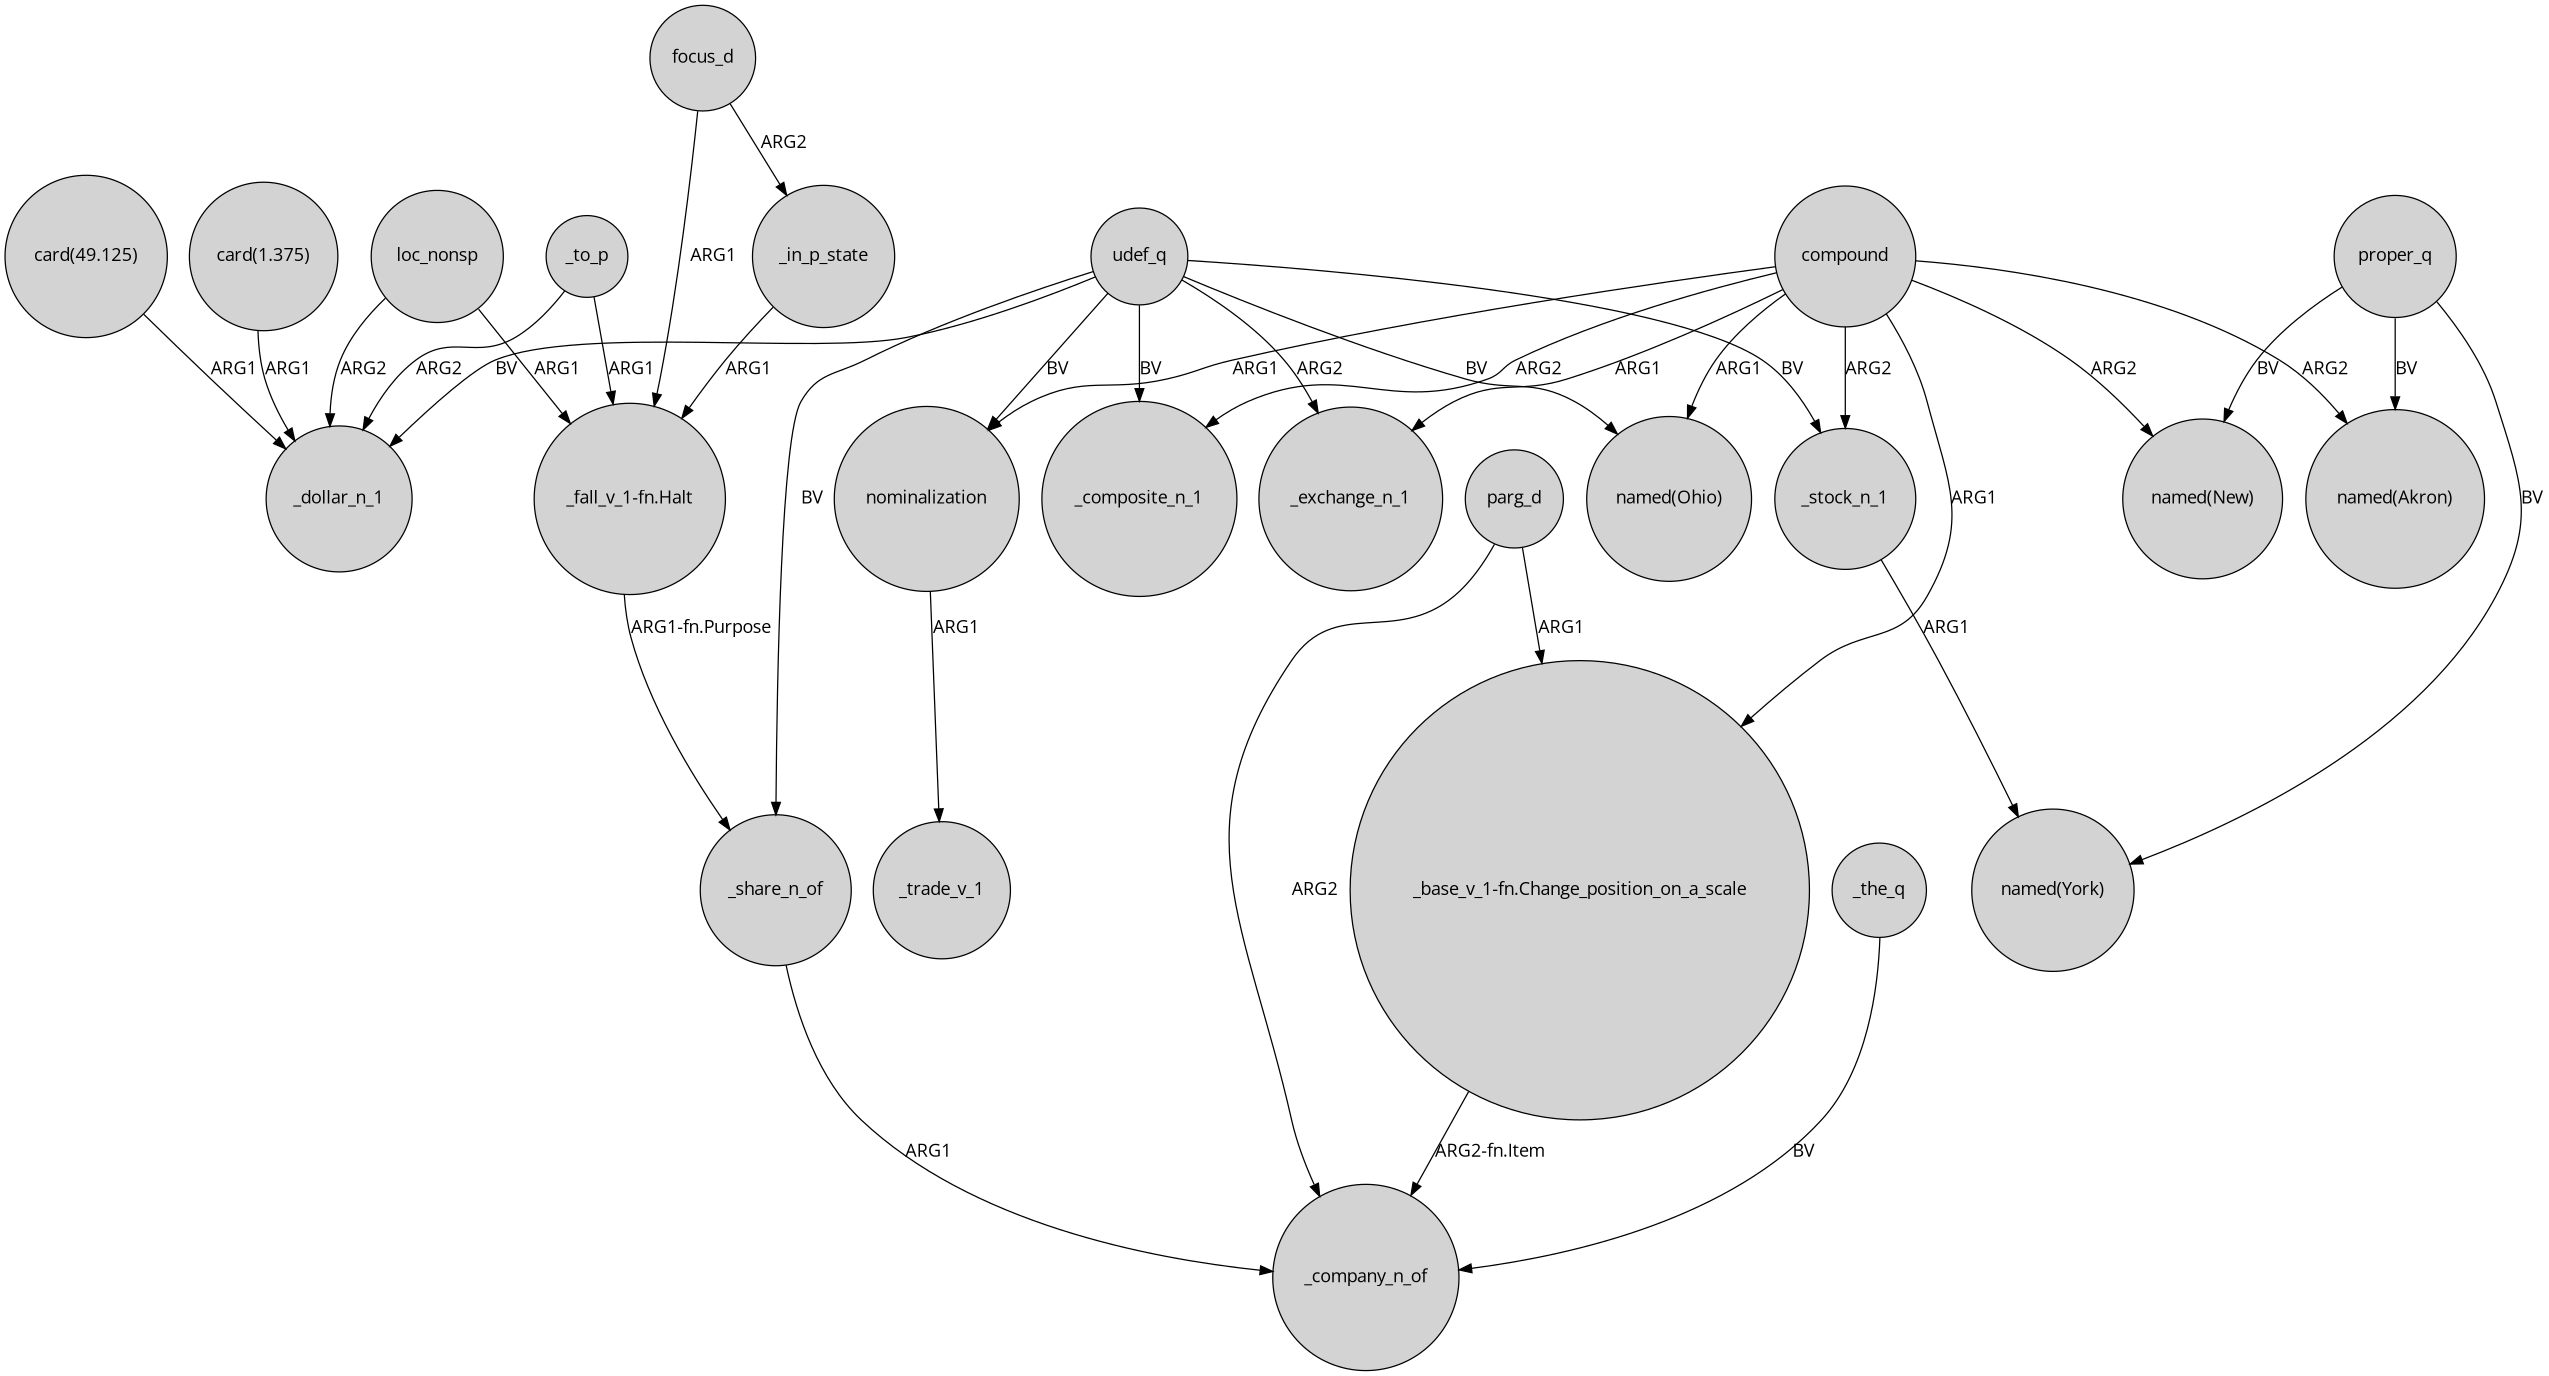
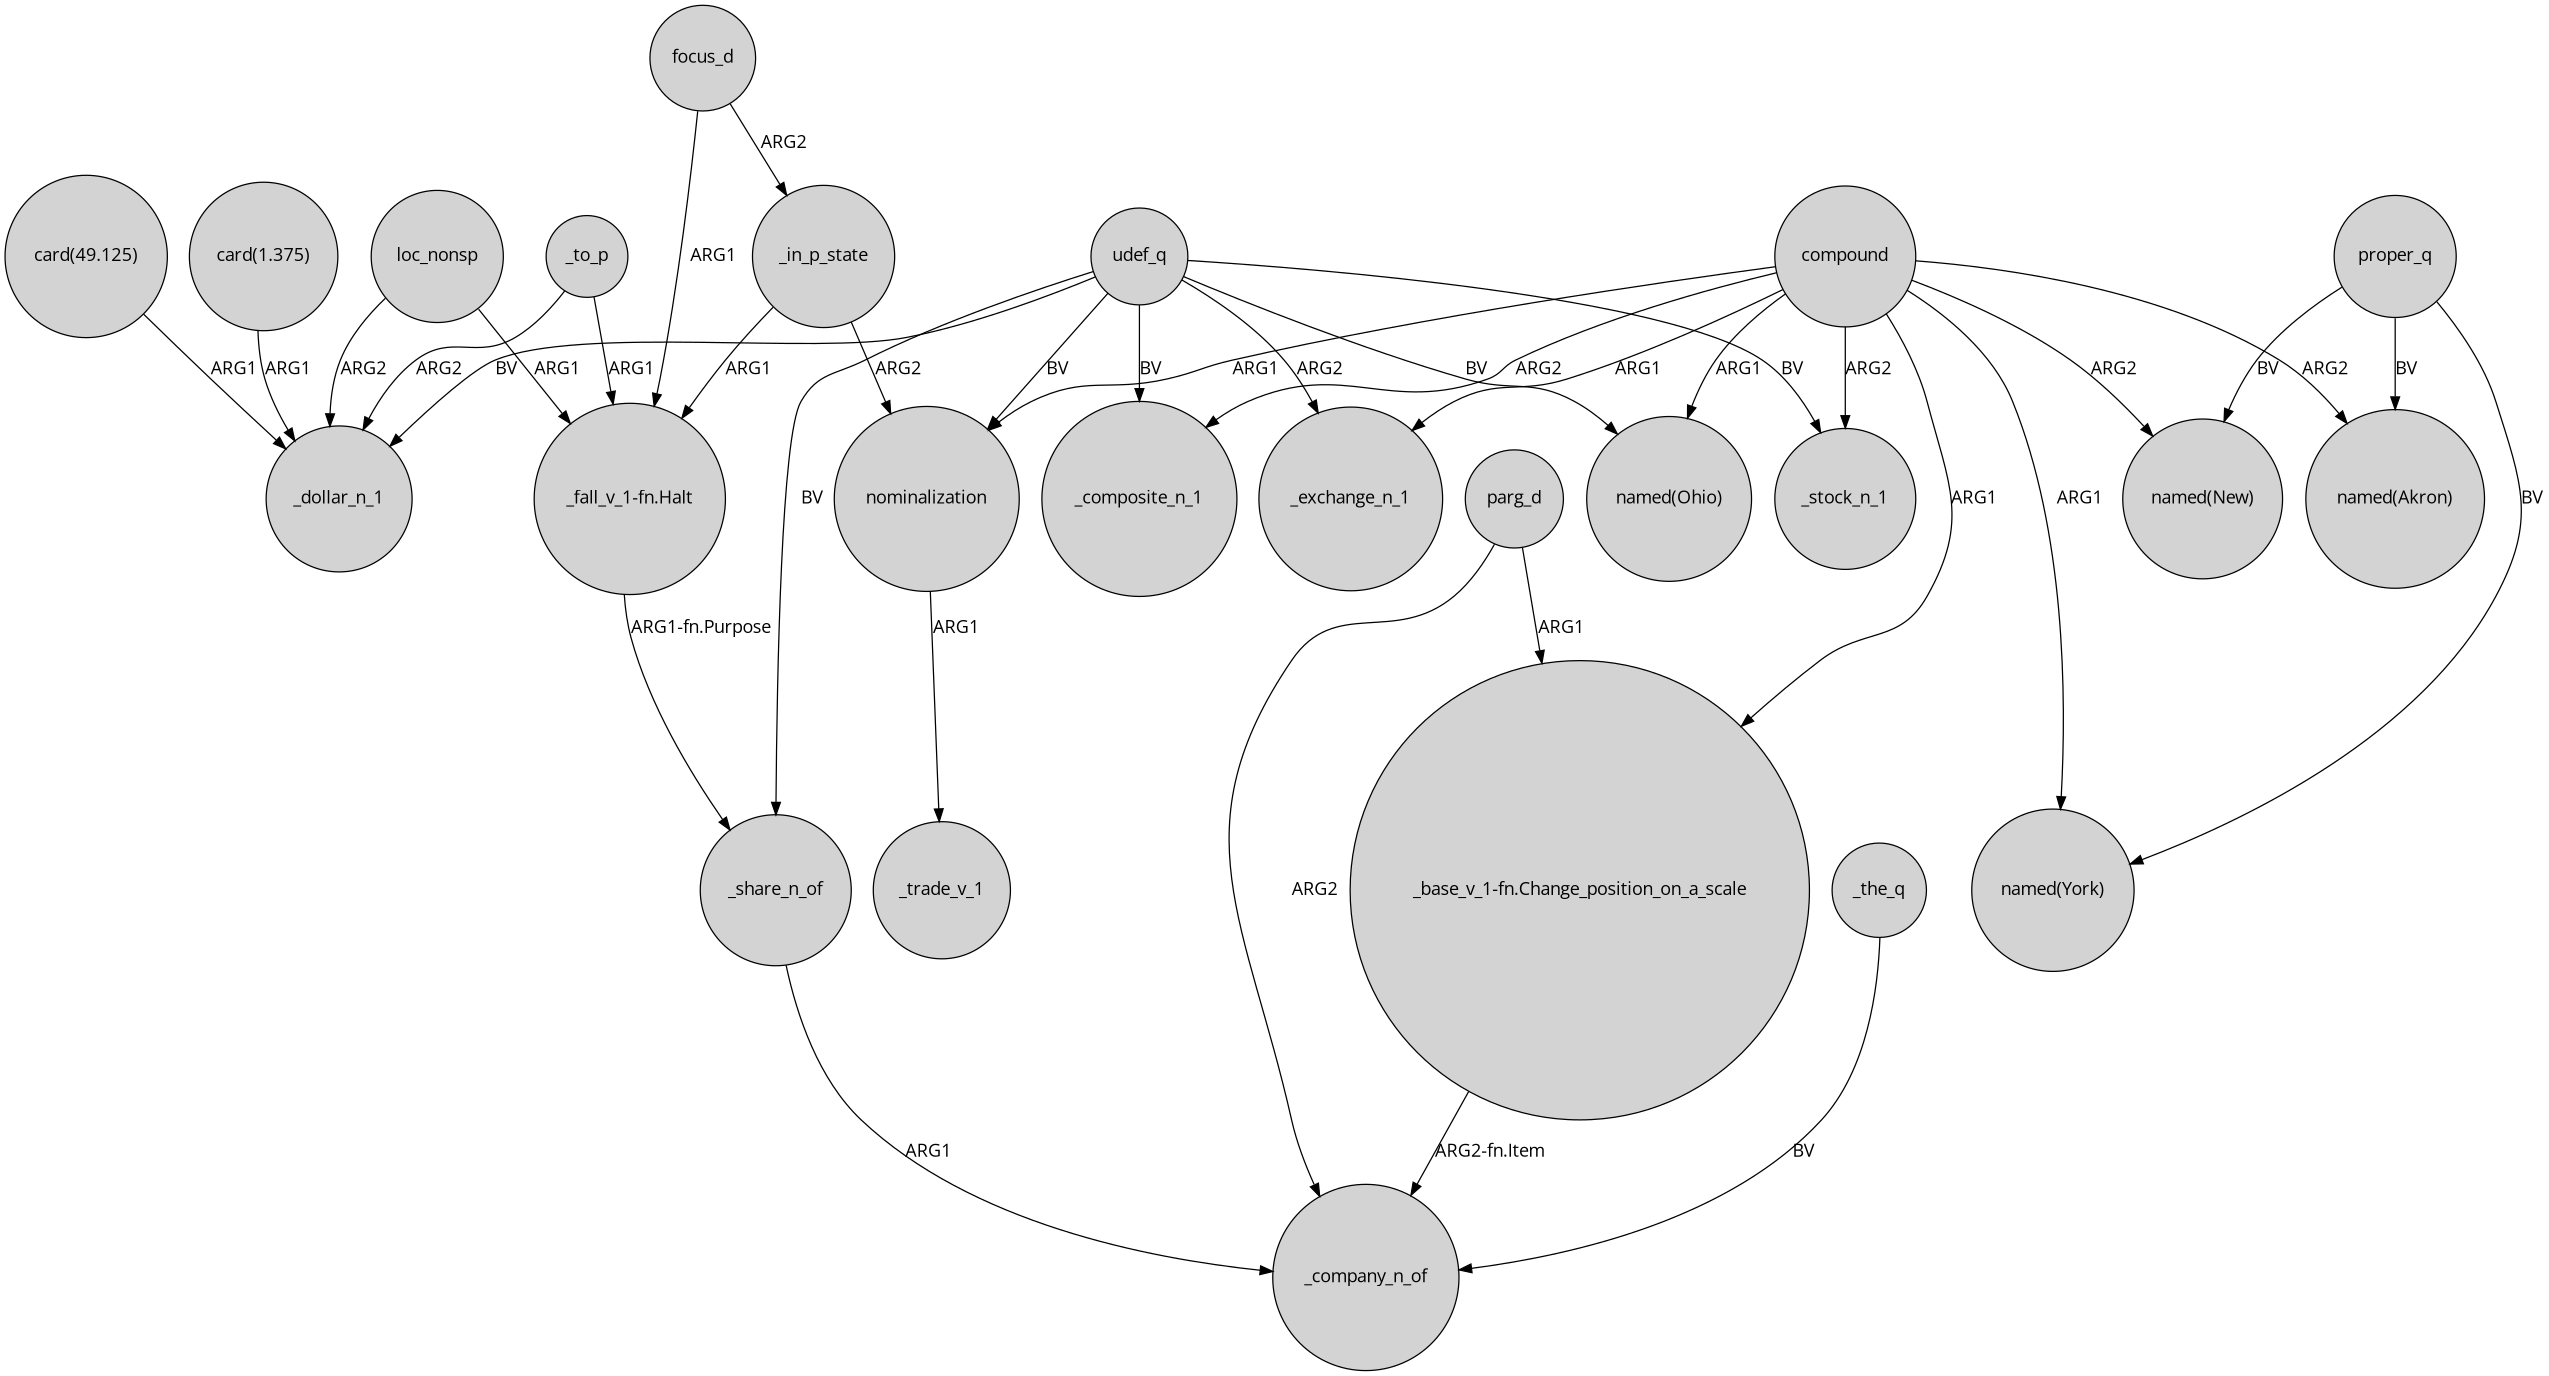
none -> (871, 368)
(1950, 681) -> (2046, 519)
